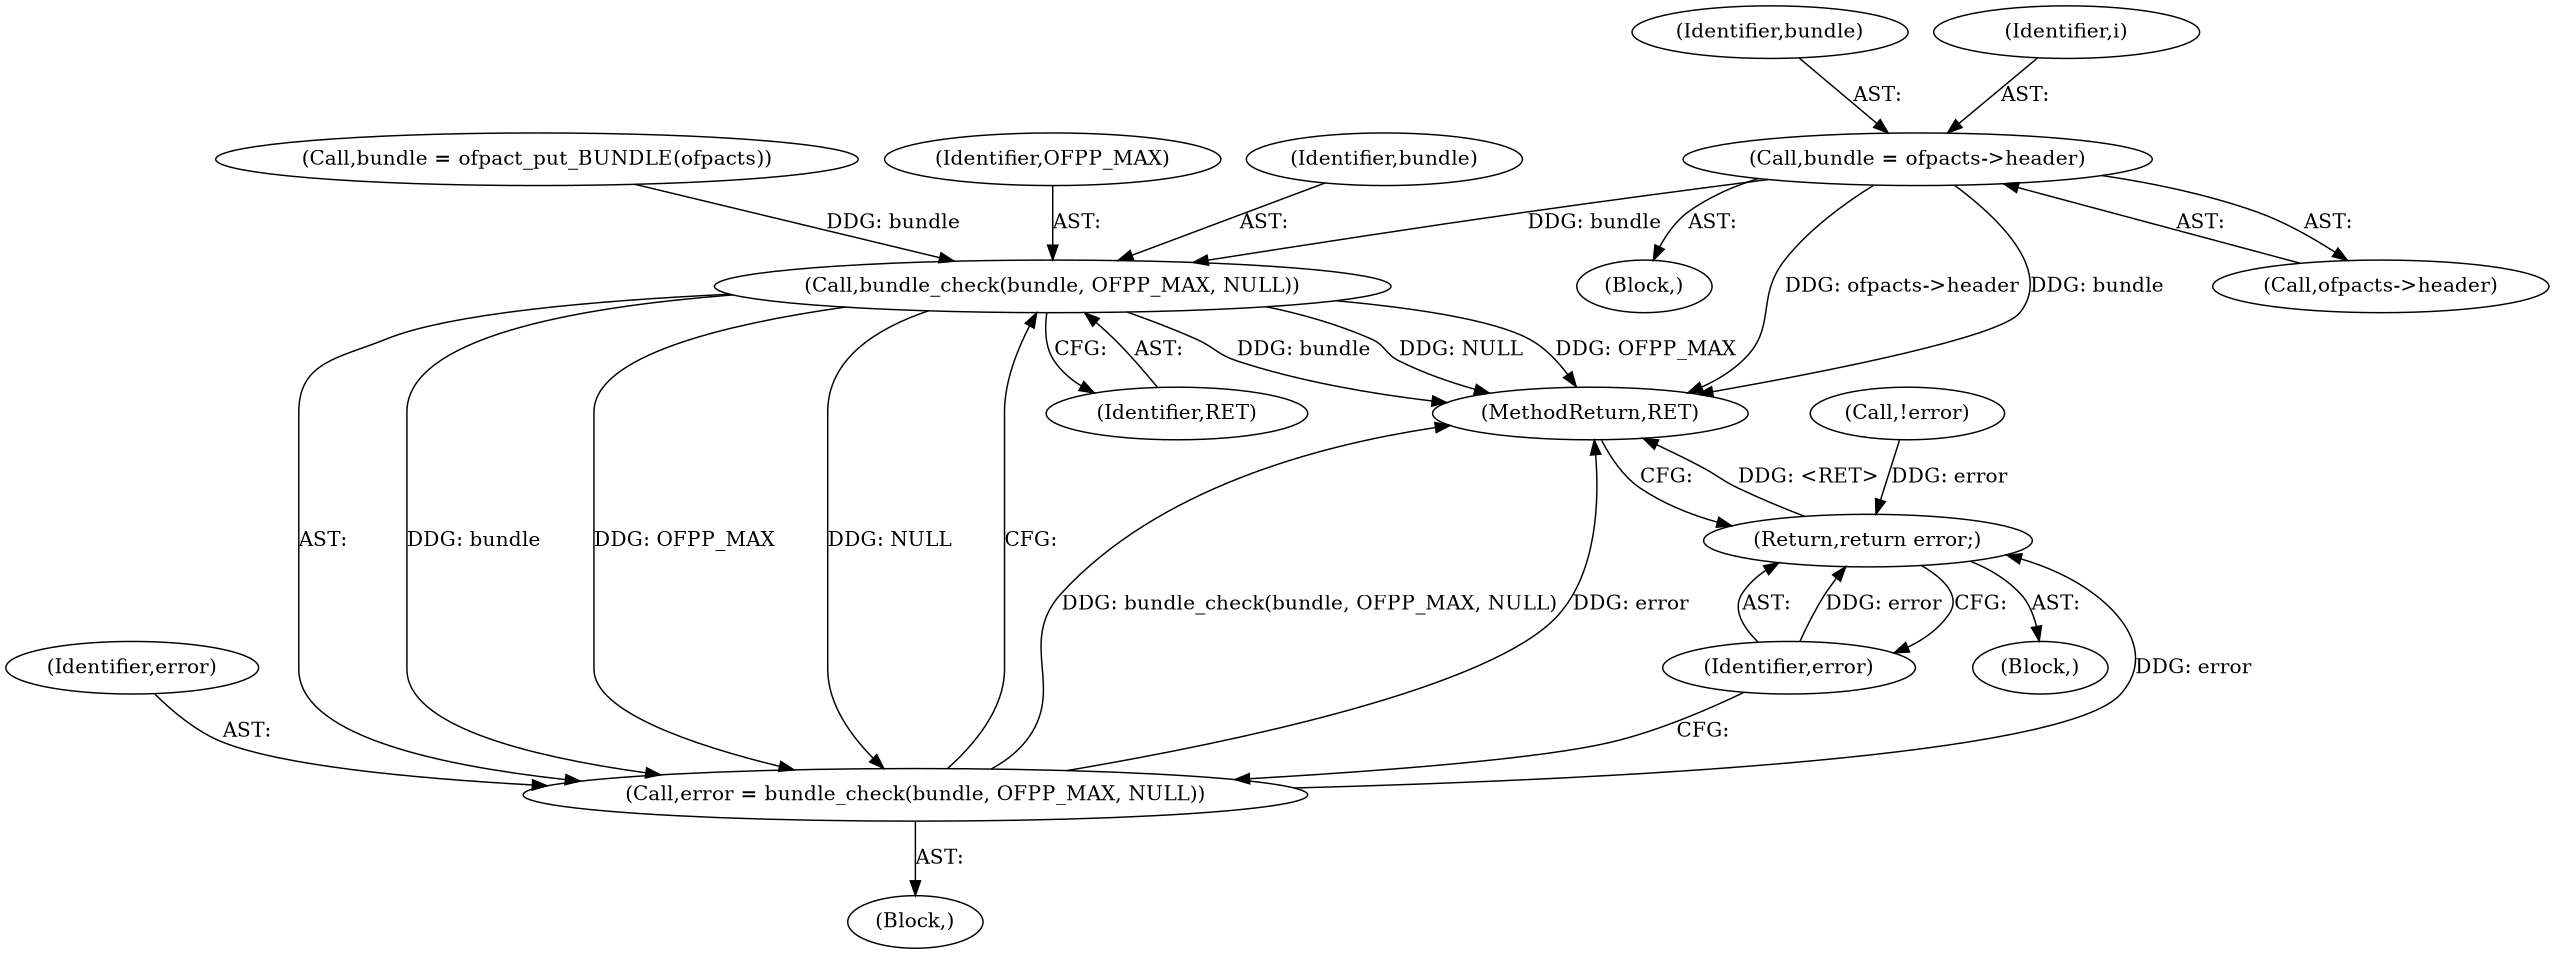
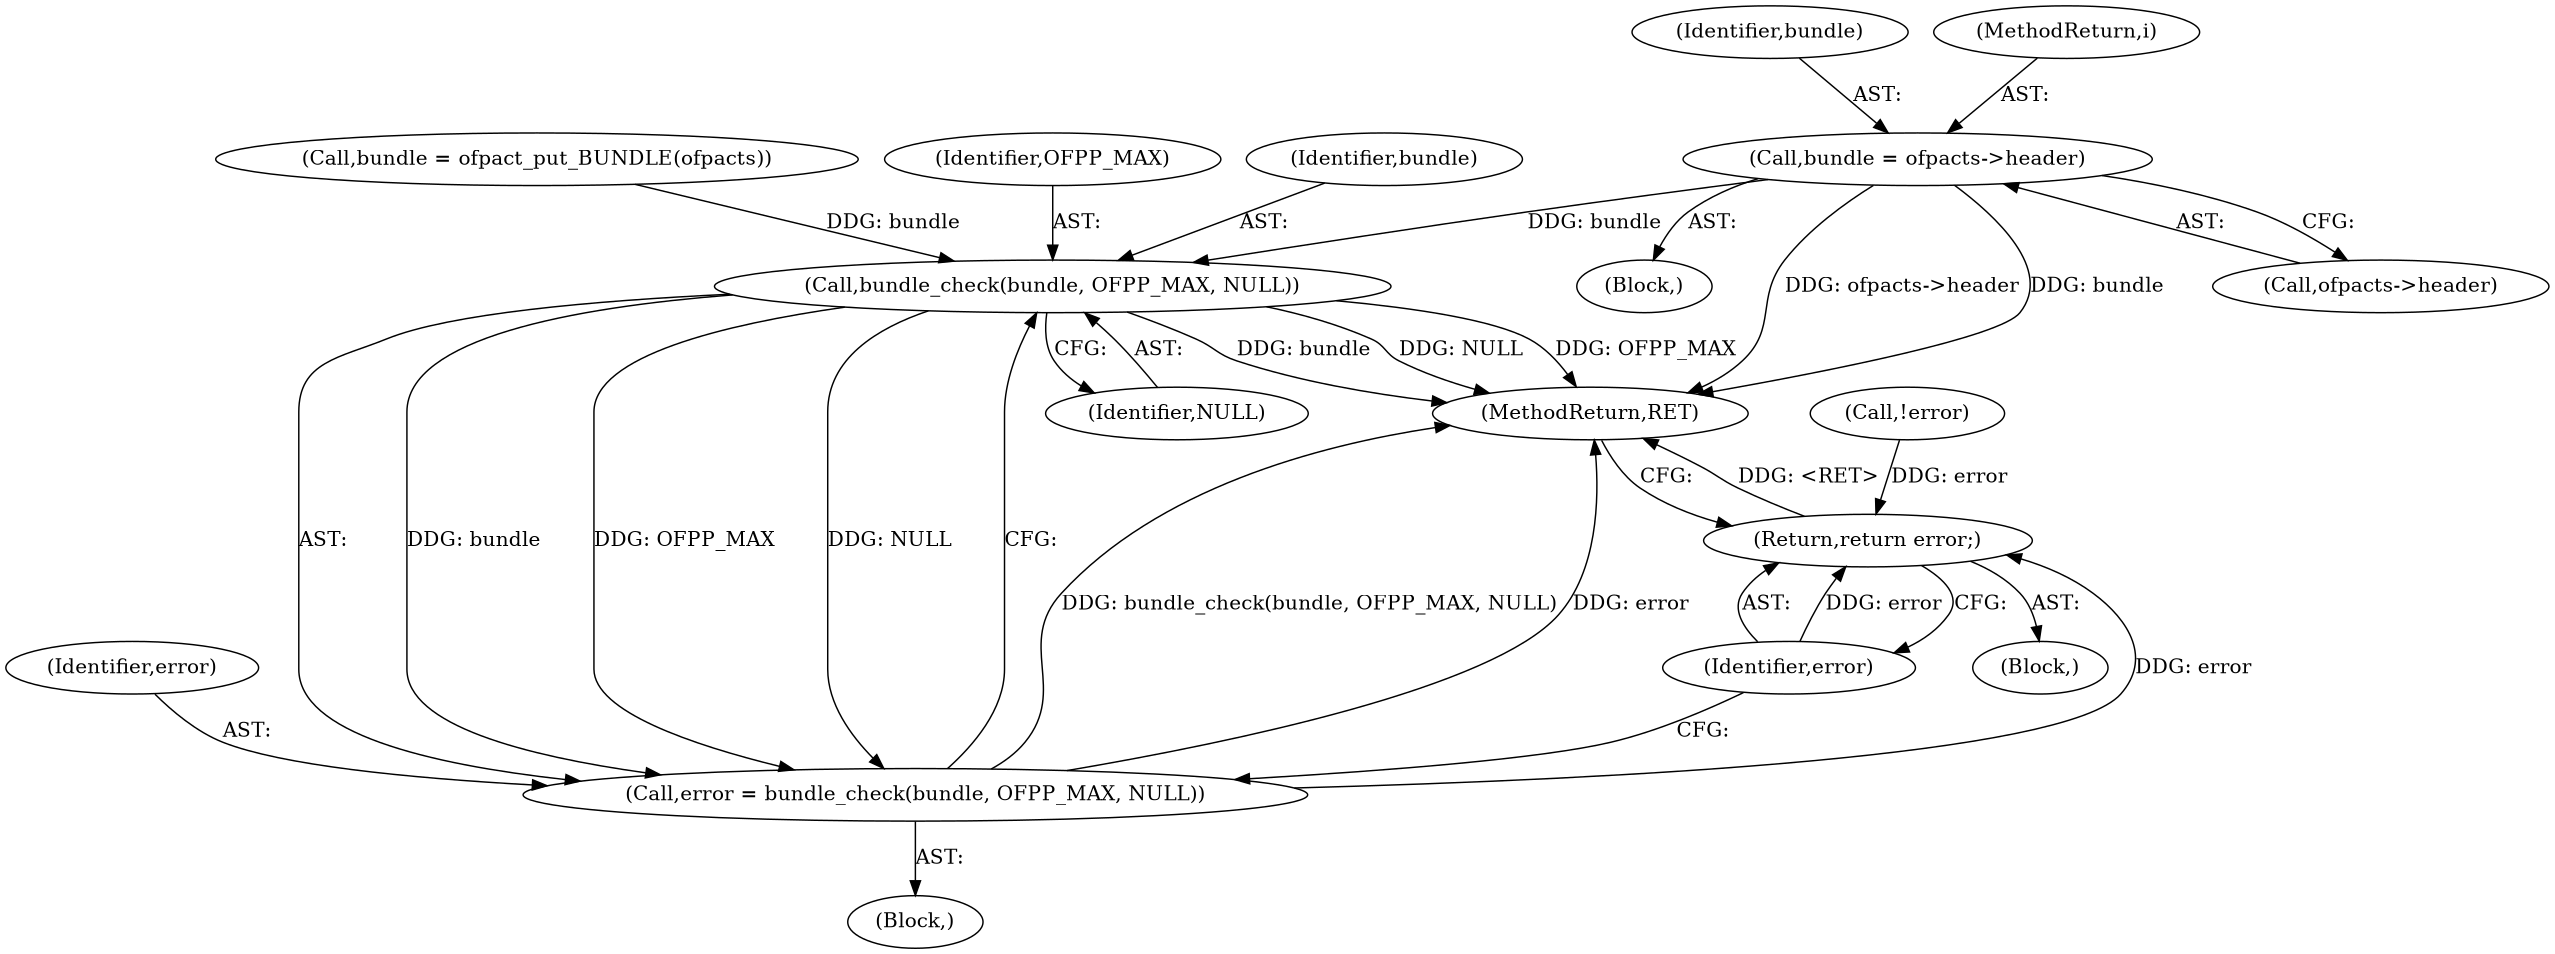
(2067, 32) -> (2067, 32)
(2332, 223) -> (2332, 223)
(1177, 413) -> (1177, 413)
